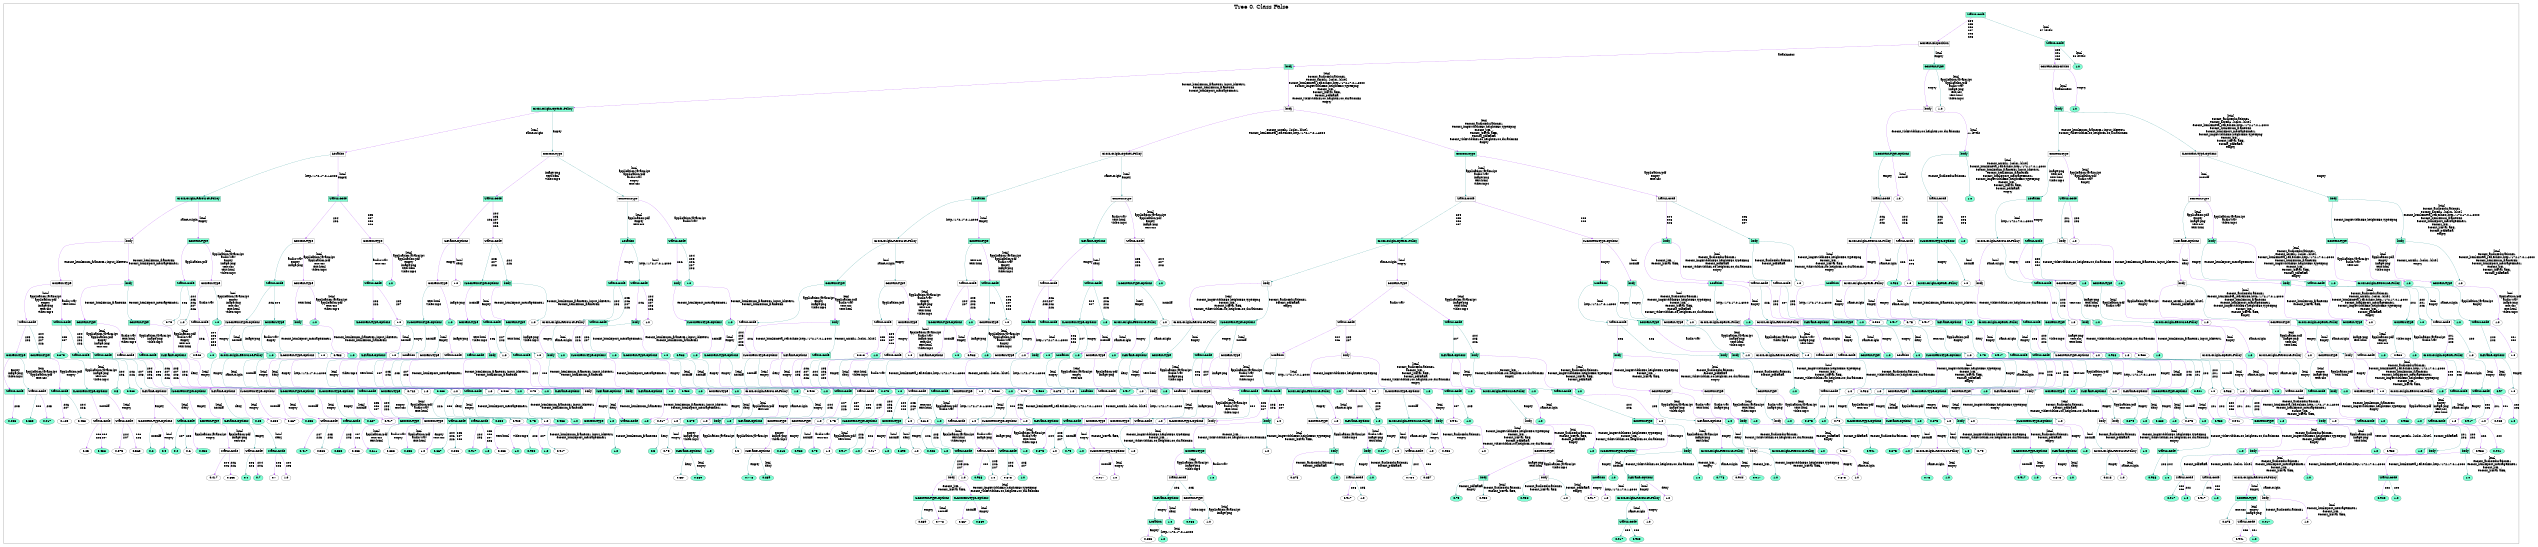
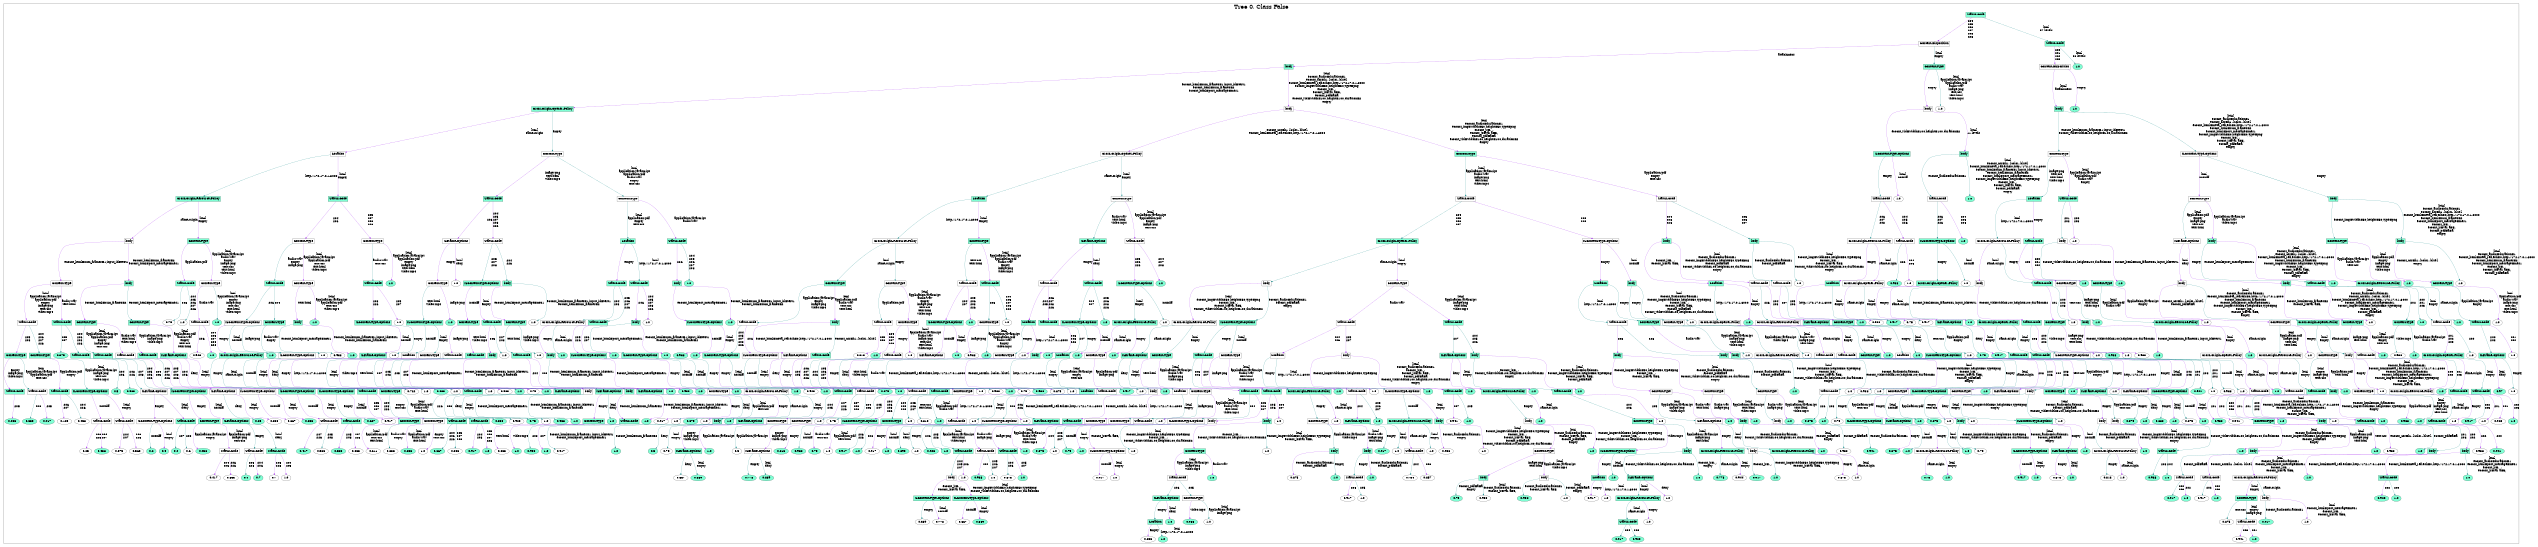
(373, 451) -> (373, 451)
